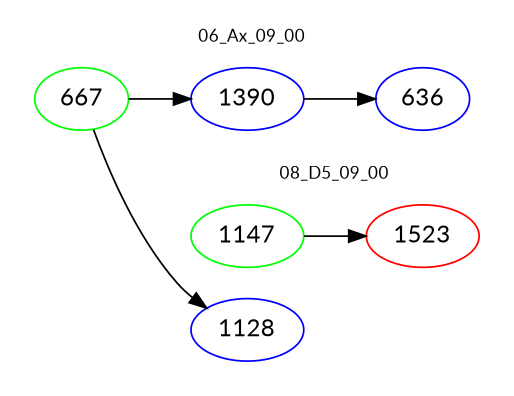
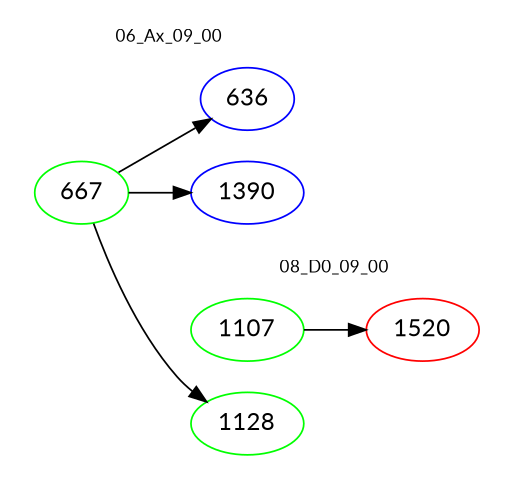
(331, 99) -> (157, 150)
(335, 174) -> (335, 268)
(247, 236) -> (247, 330)
(423, 236) -> (423, 330)
(247, 330) -> (247, 424)
